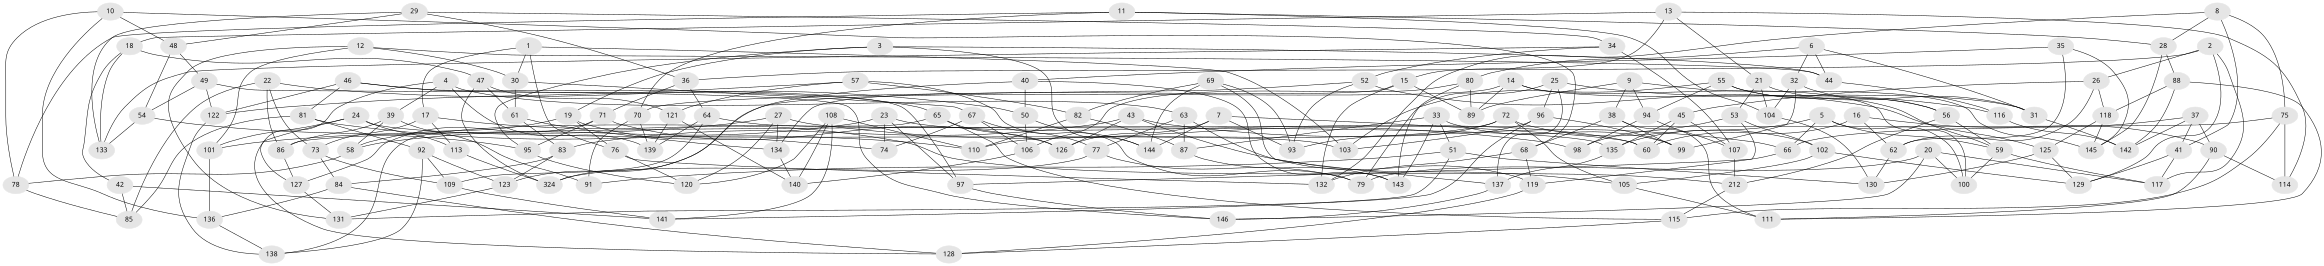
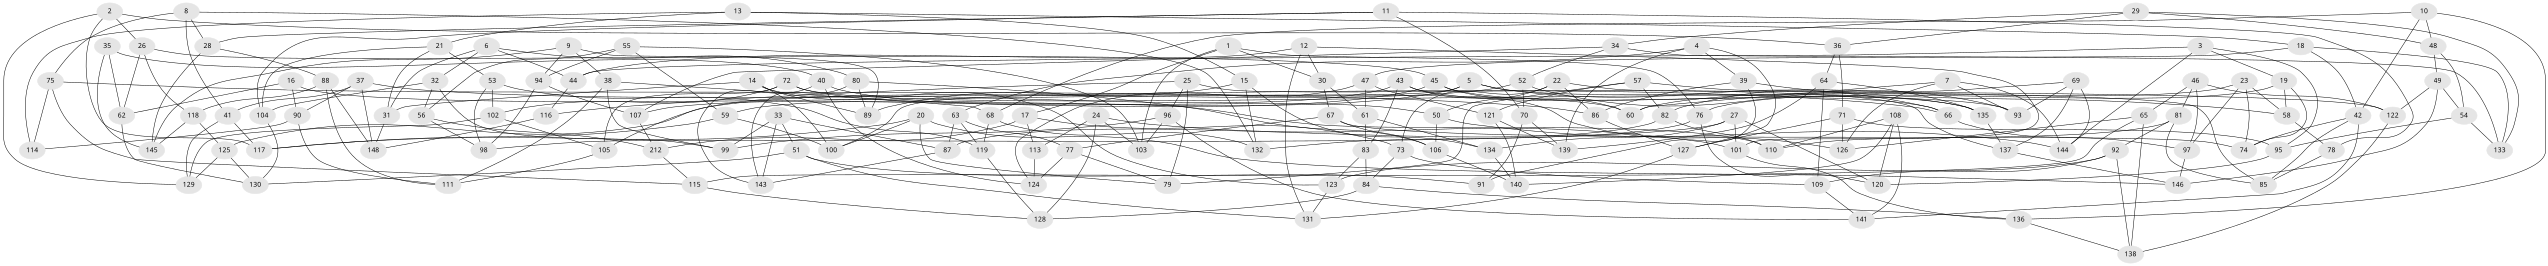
(6, 63) -> (2393, 61)
none -> (2316, 126)
(1973, 133) -> (452, 132)
(2126, 150) -> (373, 150)
(549, 185) -> (1034, 185)
